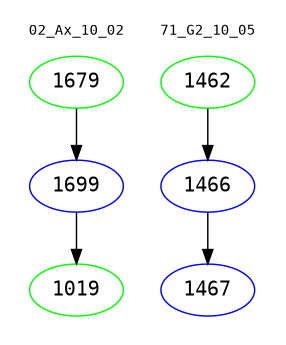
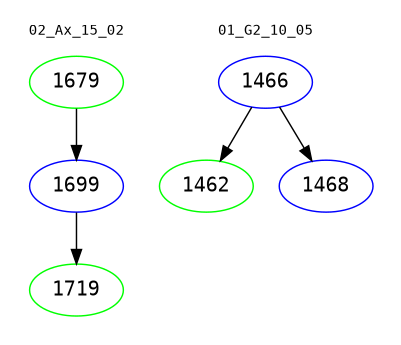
(77, 31) -> (77, 31)
(209, 31) -> (266, 31)
(208, 127) -> (240, 128)
(76, 290) -> (76, 290)
(208, 290) -> (326, 186)
